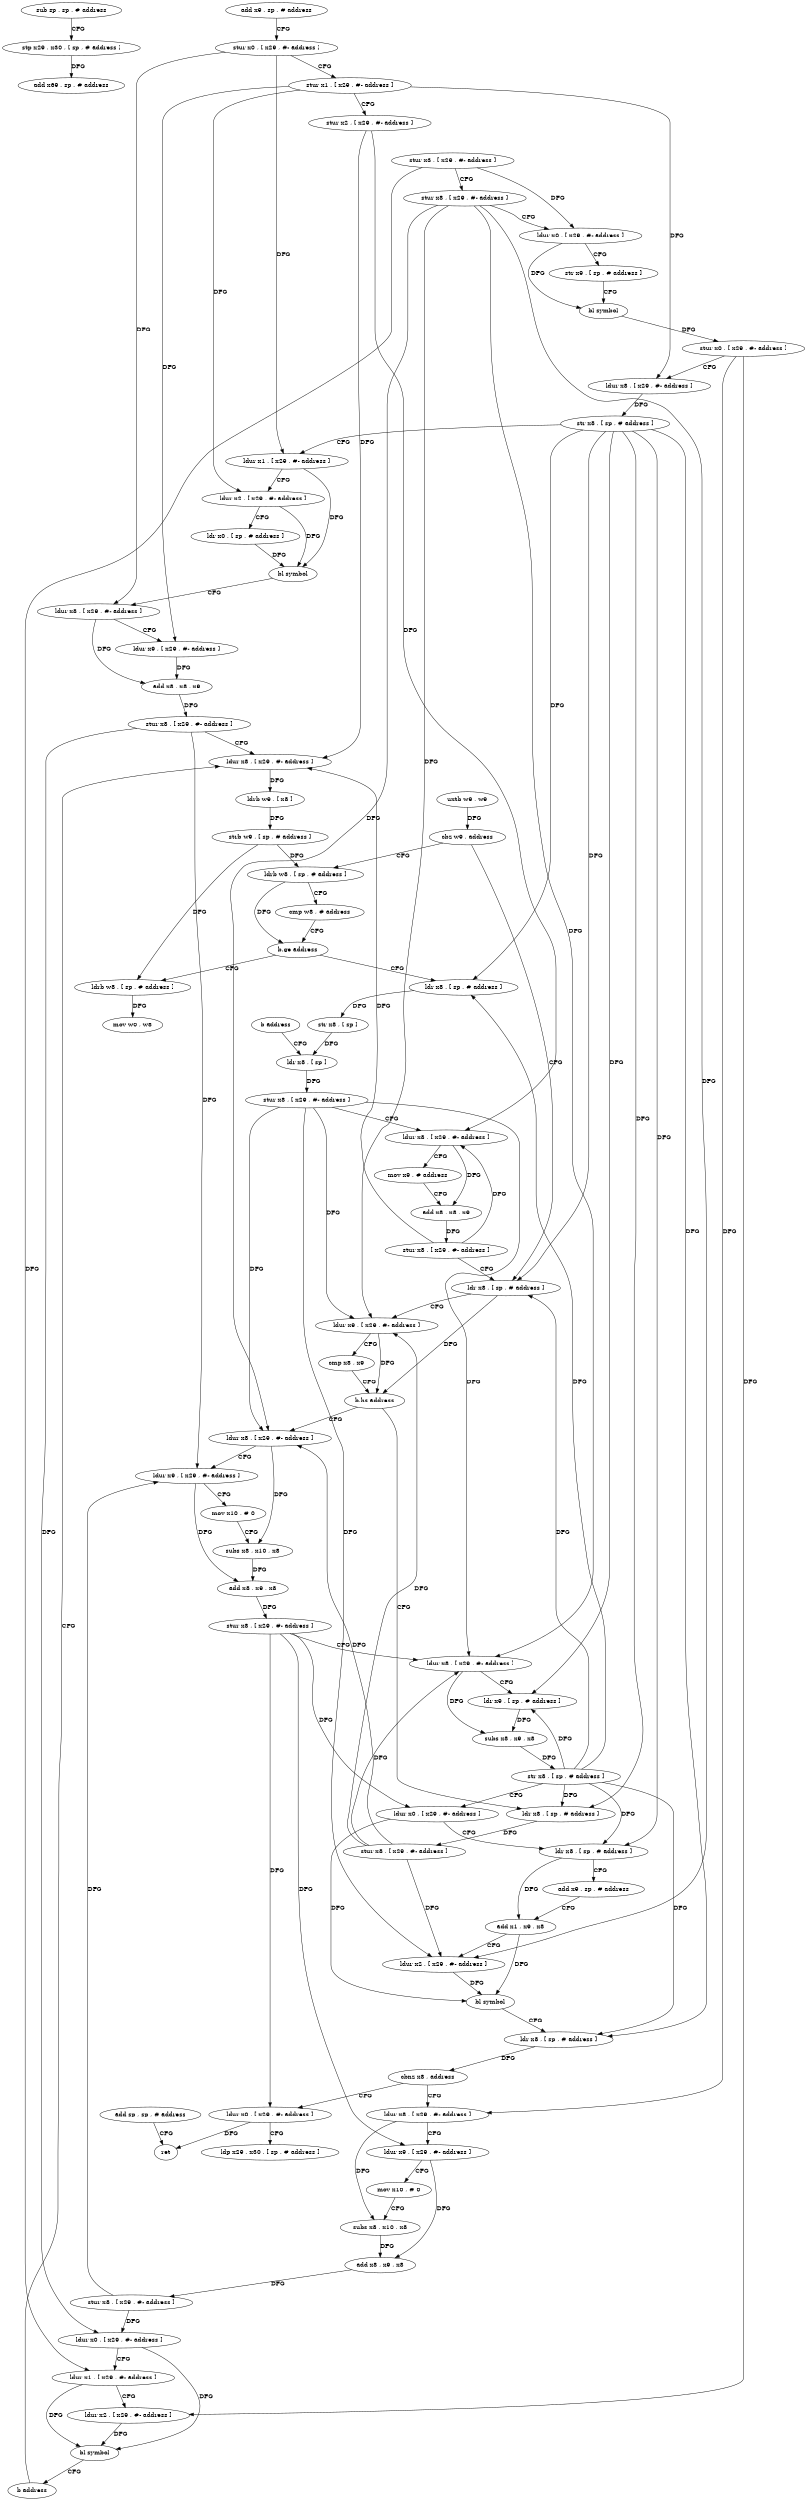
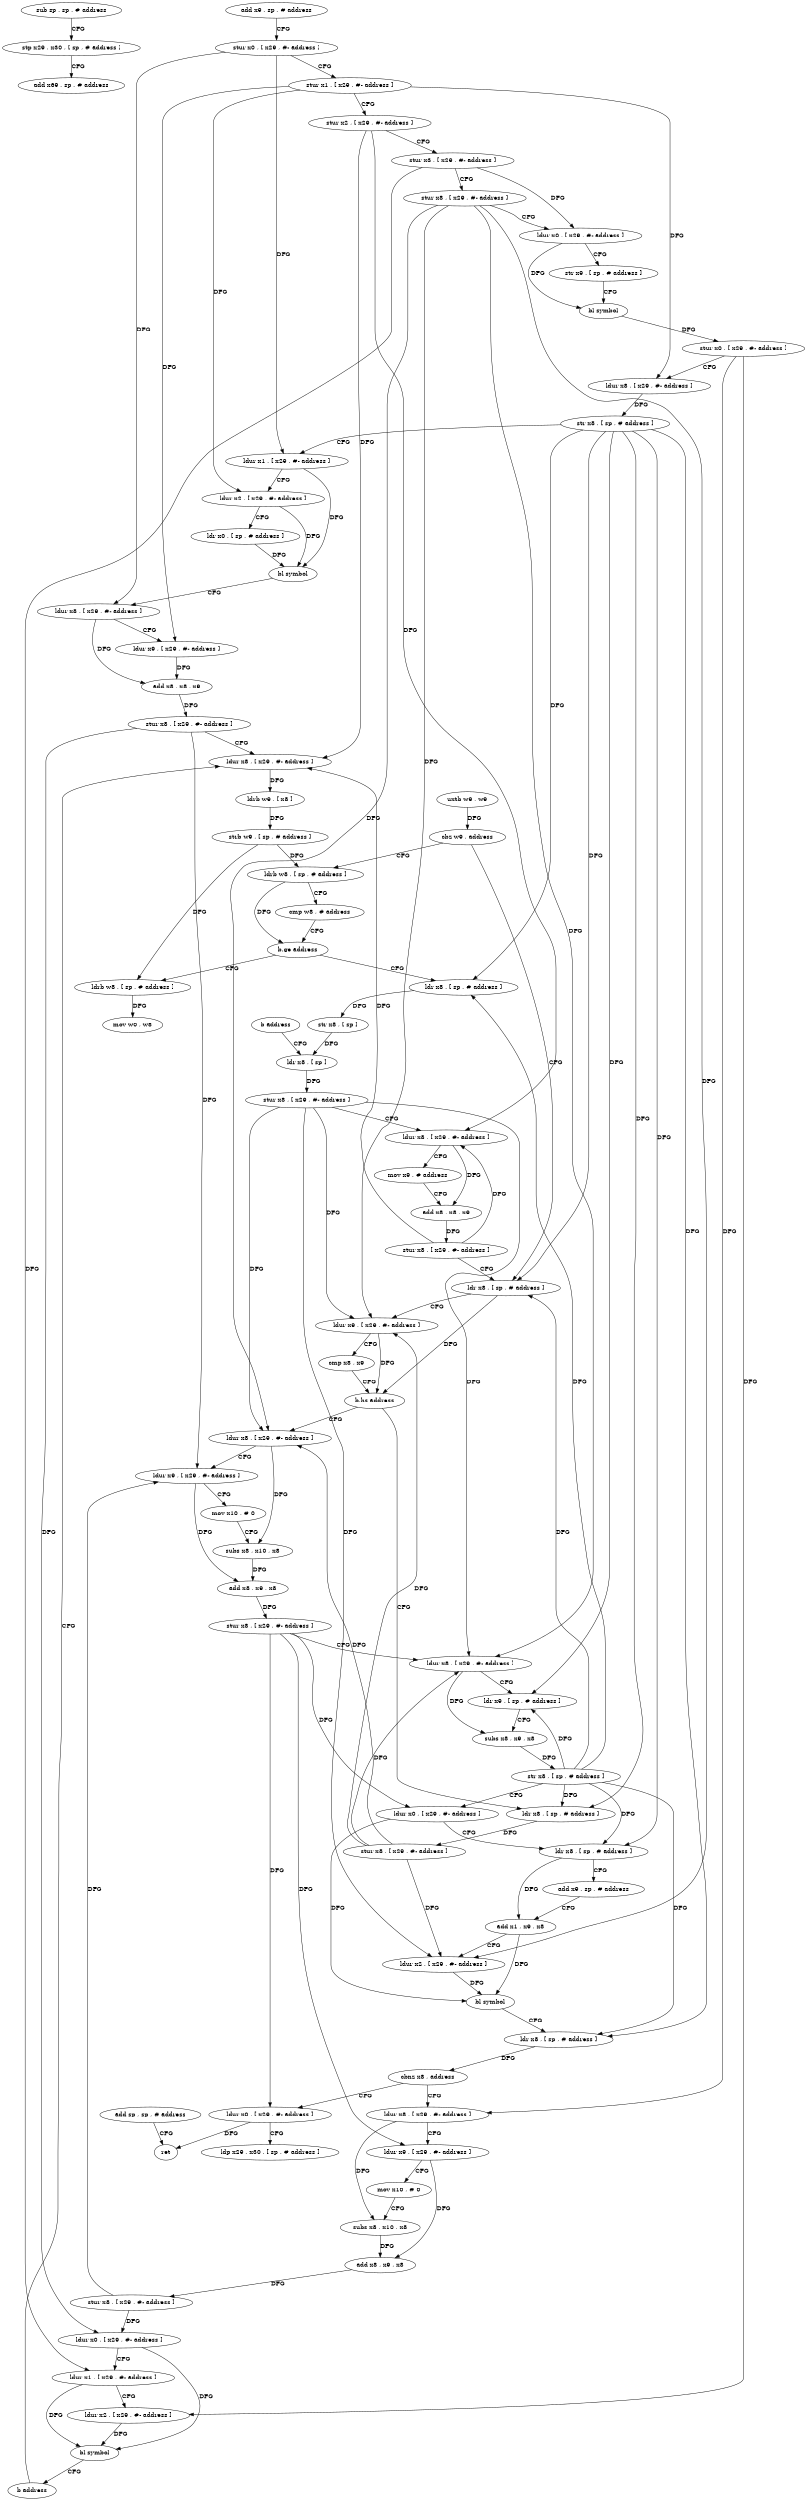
(78, 67) -> (78, 67)
none -> (409, 141)
(524, 1720) -> (524, 1720)
